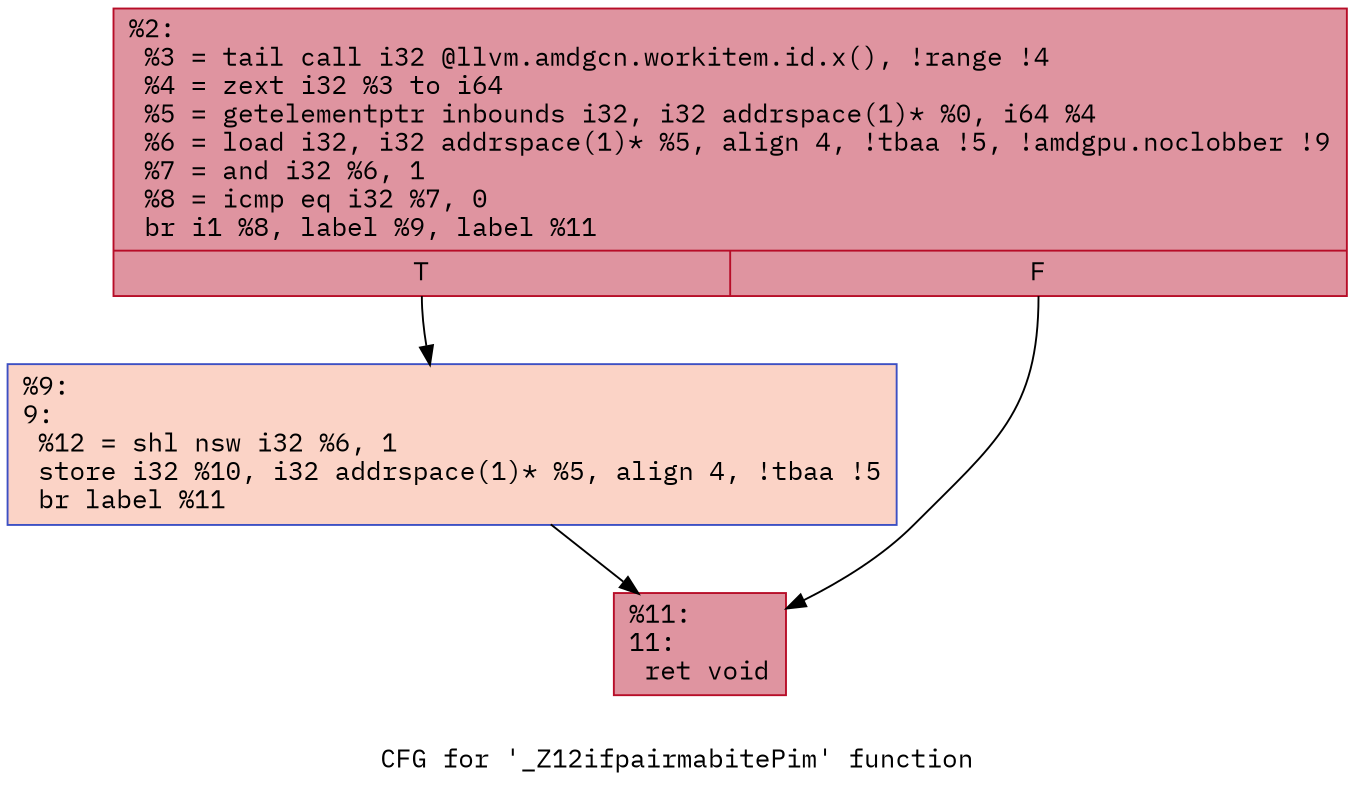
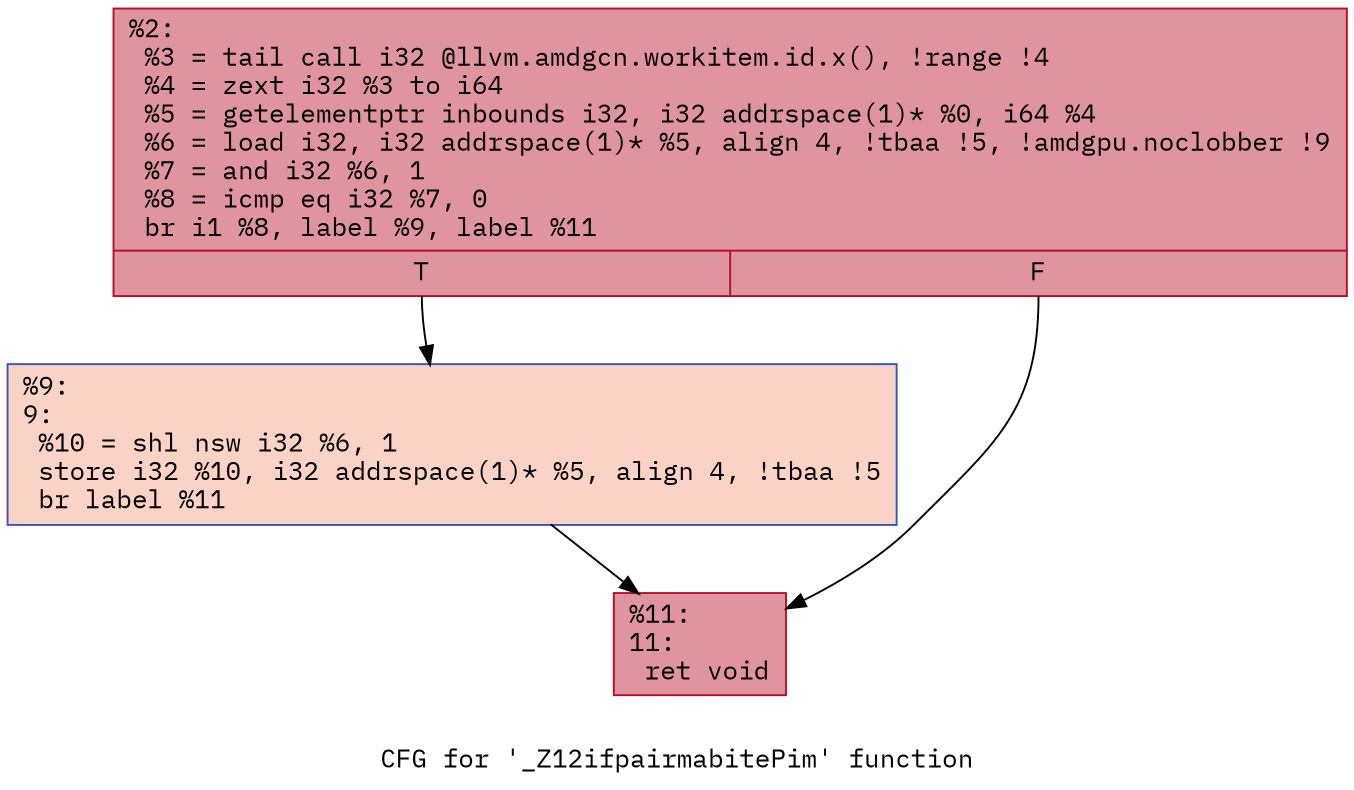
(211, 444) -> (211, 444)
